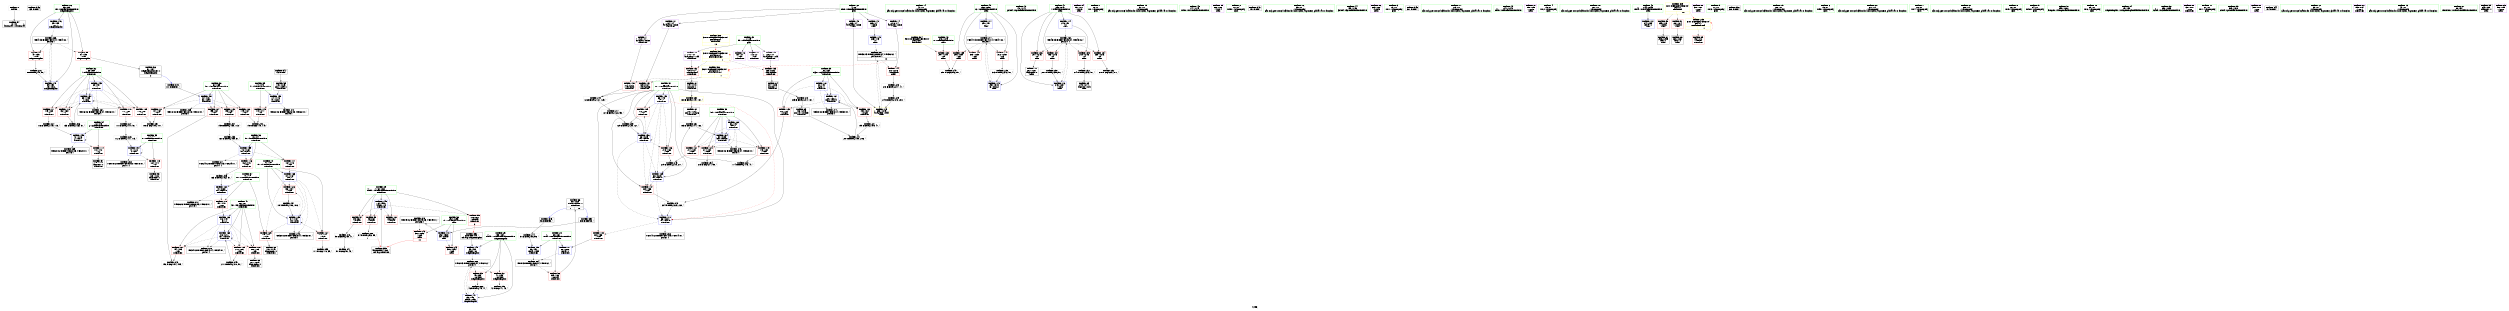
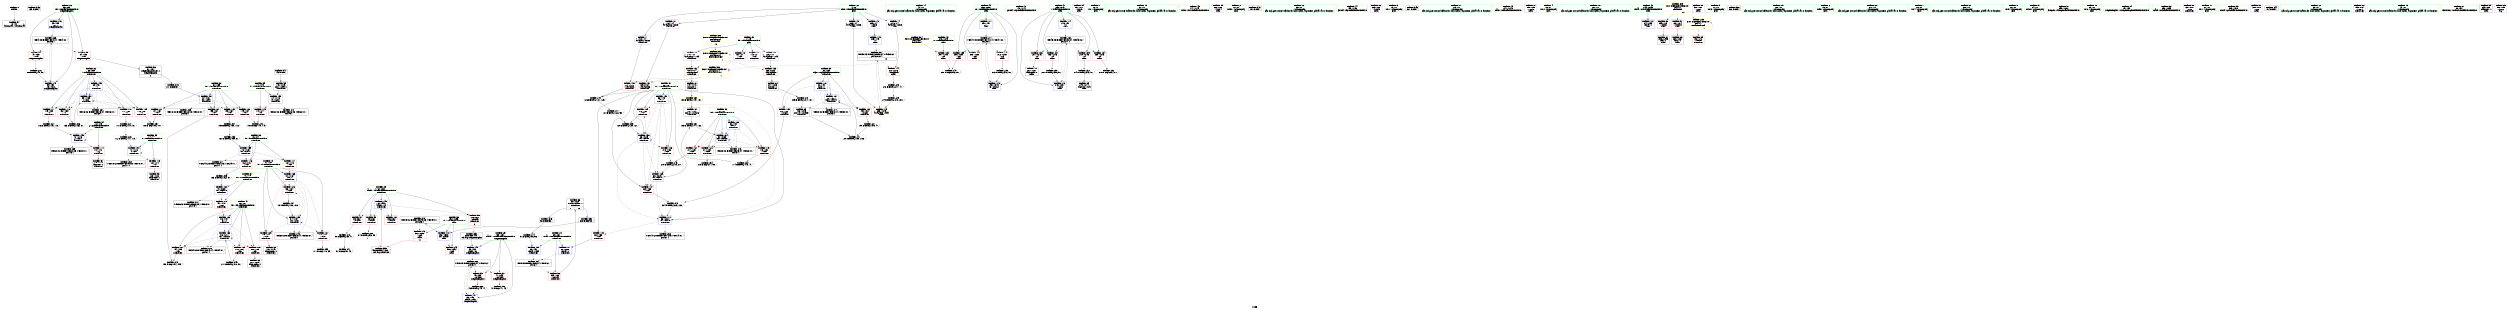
(2501, 11) -> (2501, 11)
(1086, 34) -> (1085, 28)
(808, 105) -> (817, 105)
(258, 205) -> (264, 199)
